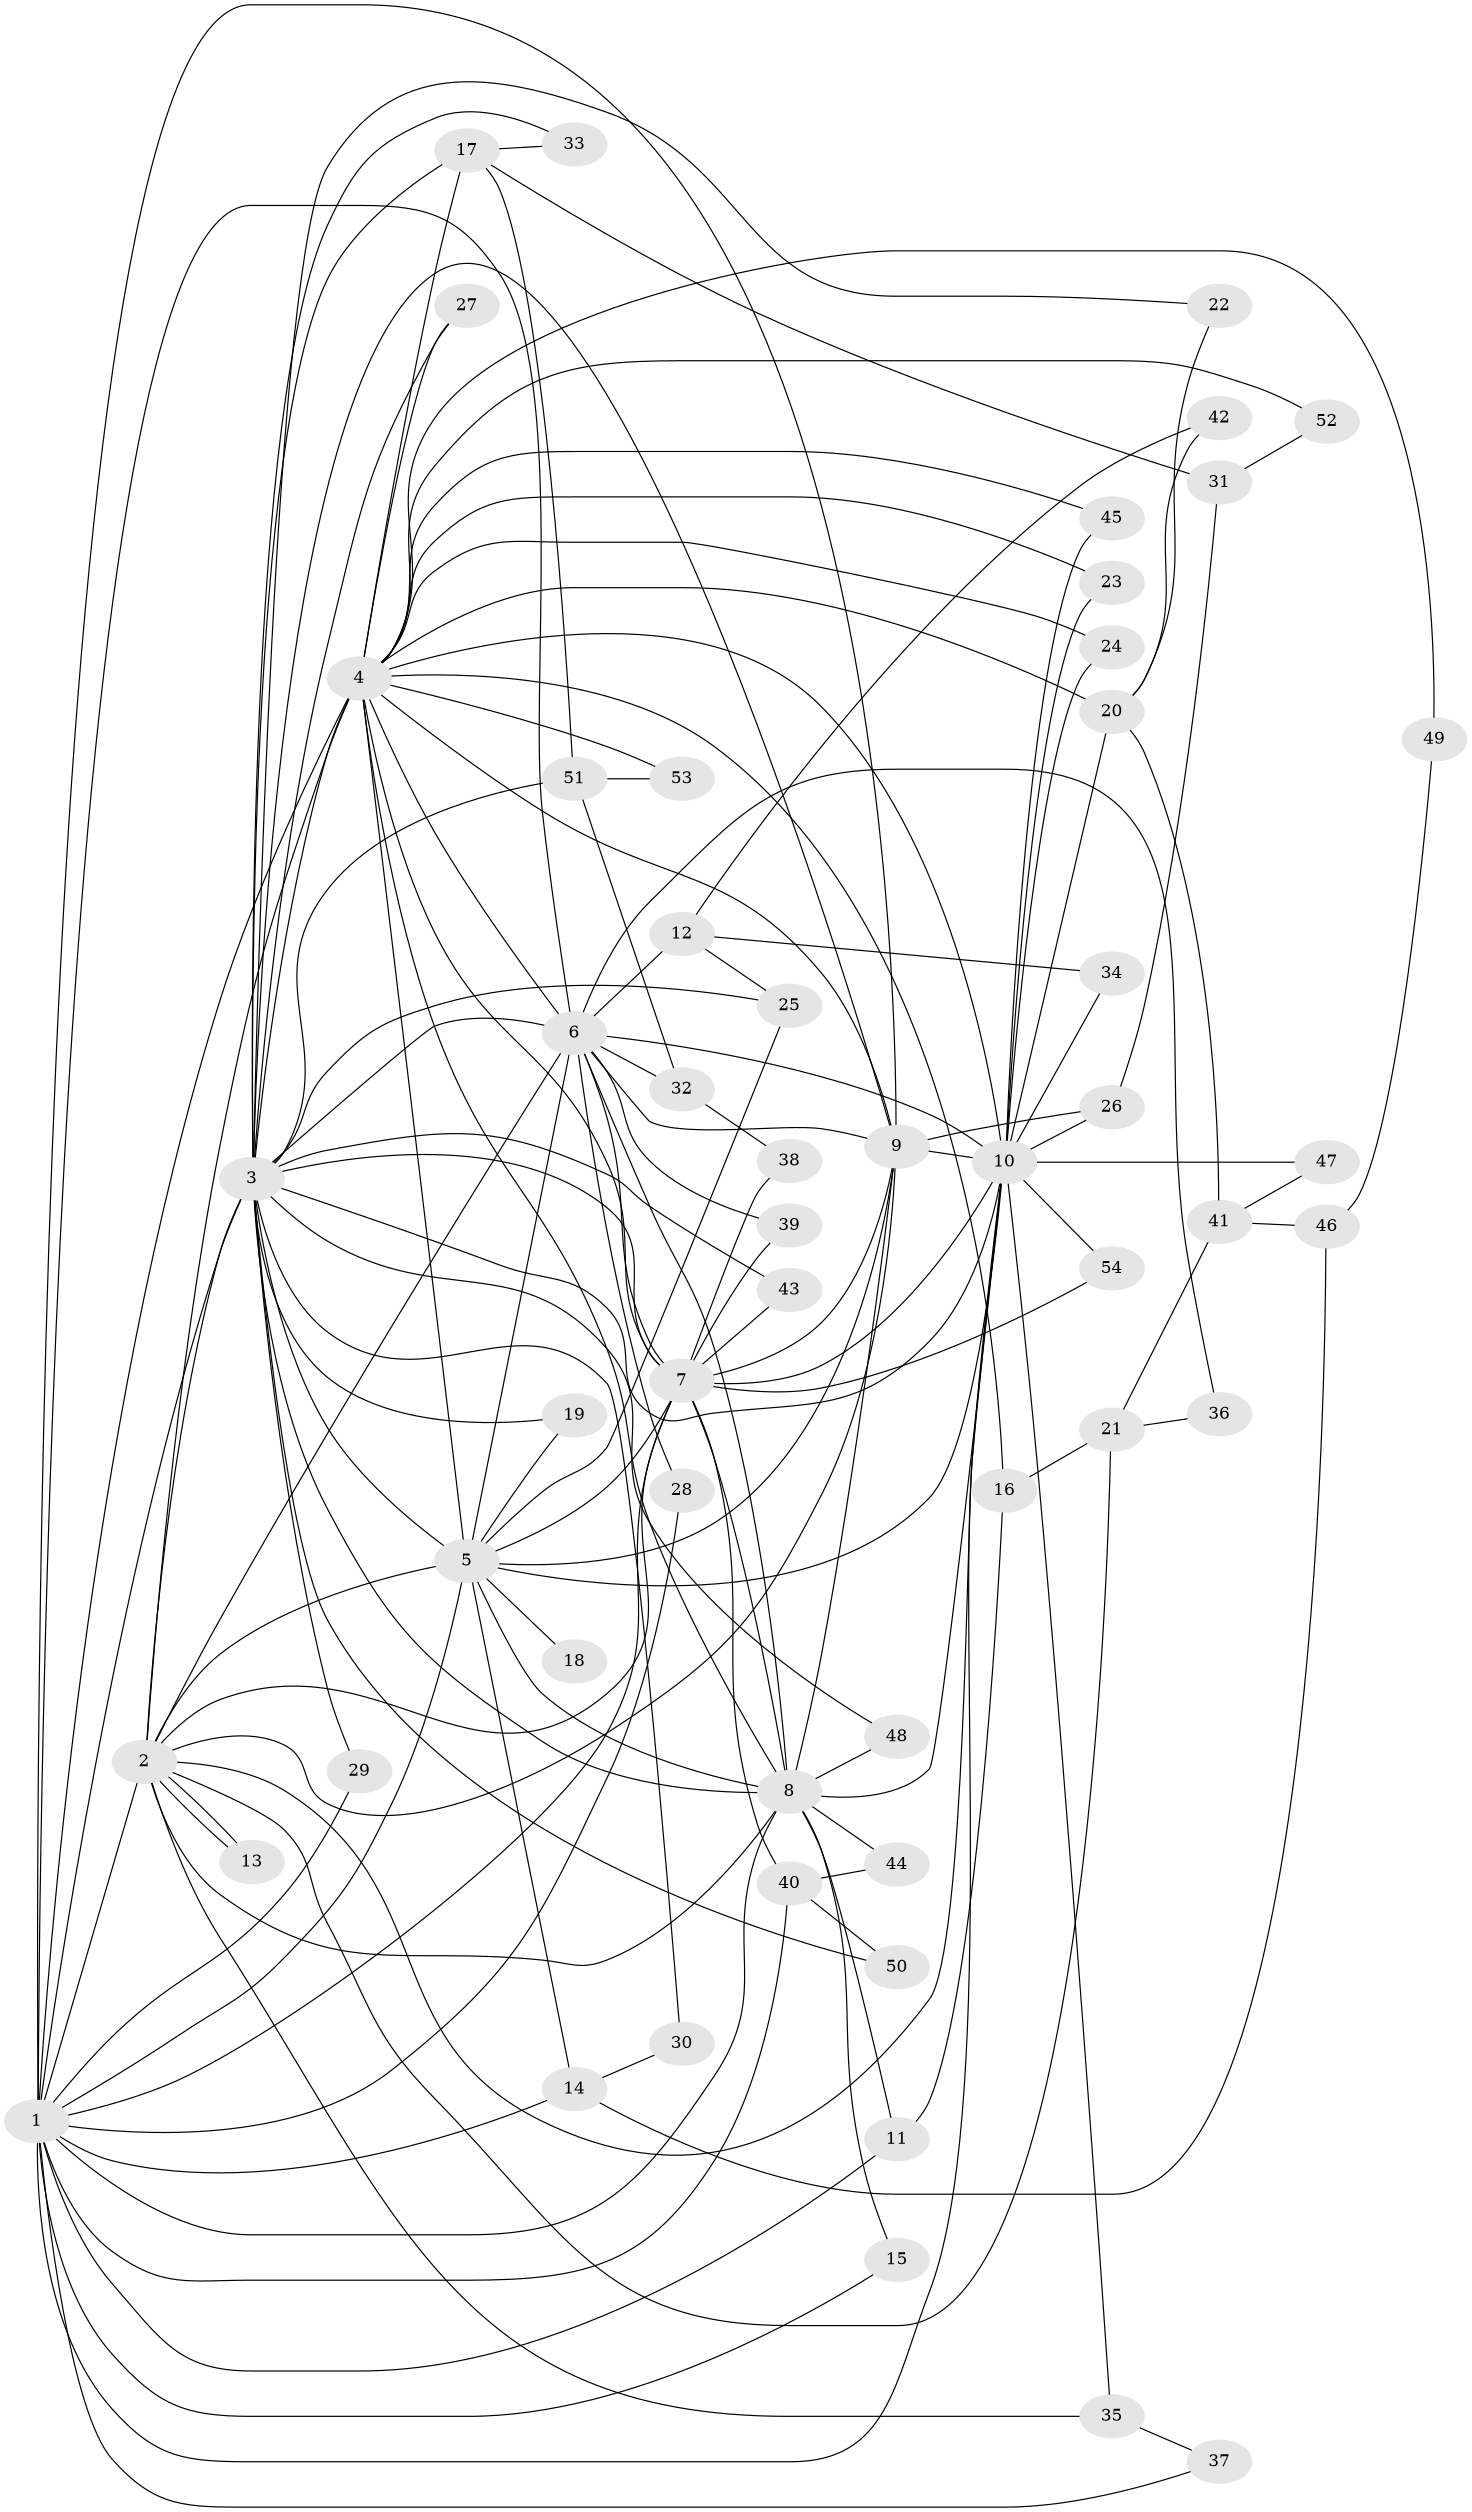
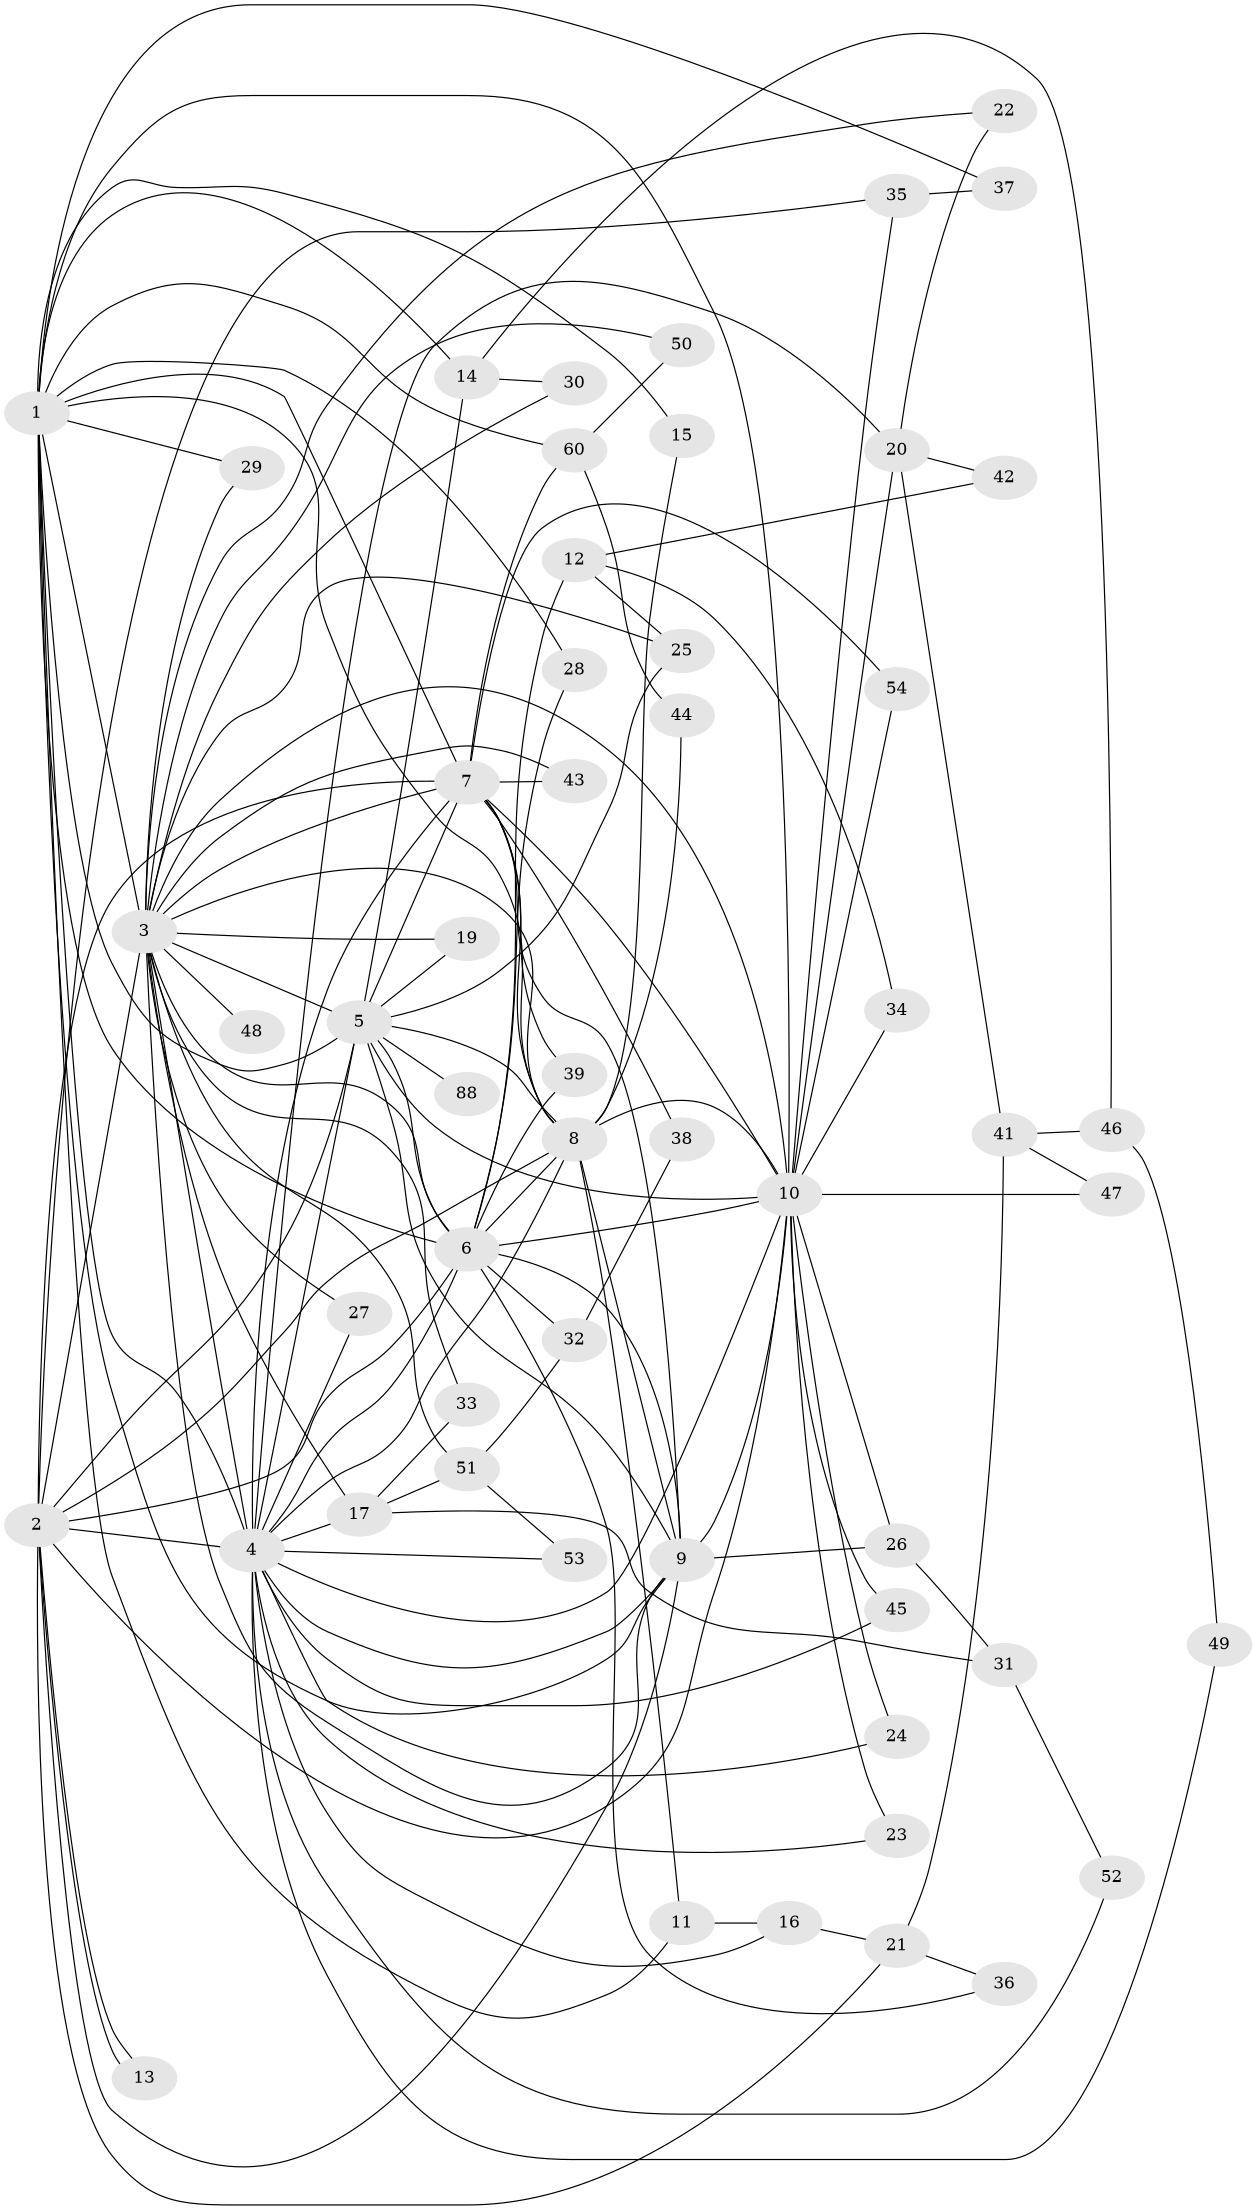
(617, 1170) -> none
(575, 1661) -> (467, 1094)
(843, 1764) -> none
(790, 1884) -> (575, 450)
(91, 1941) -> none
